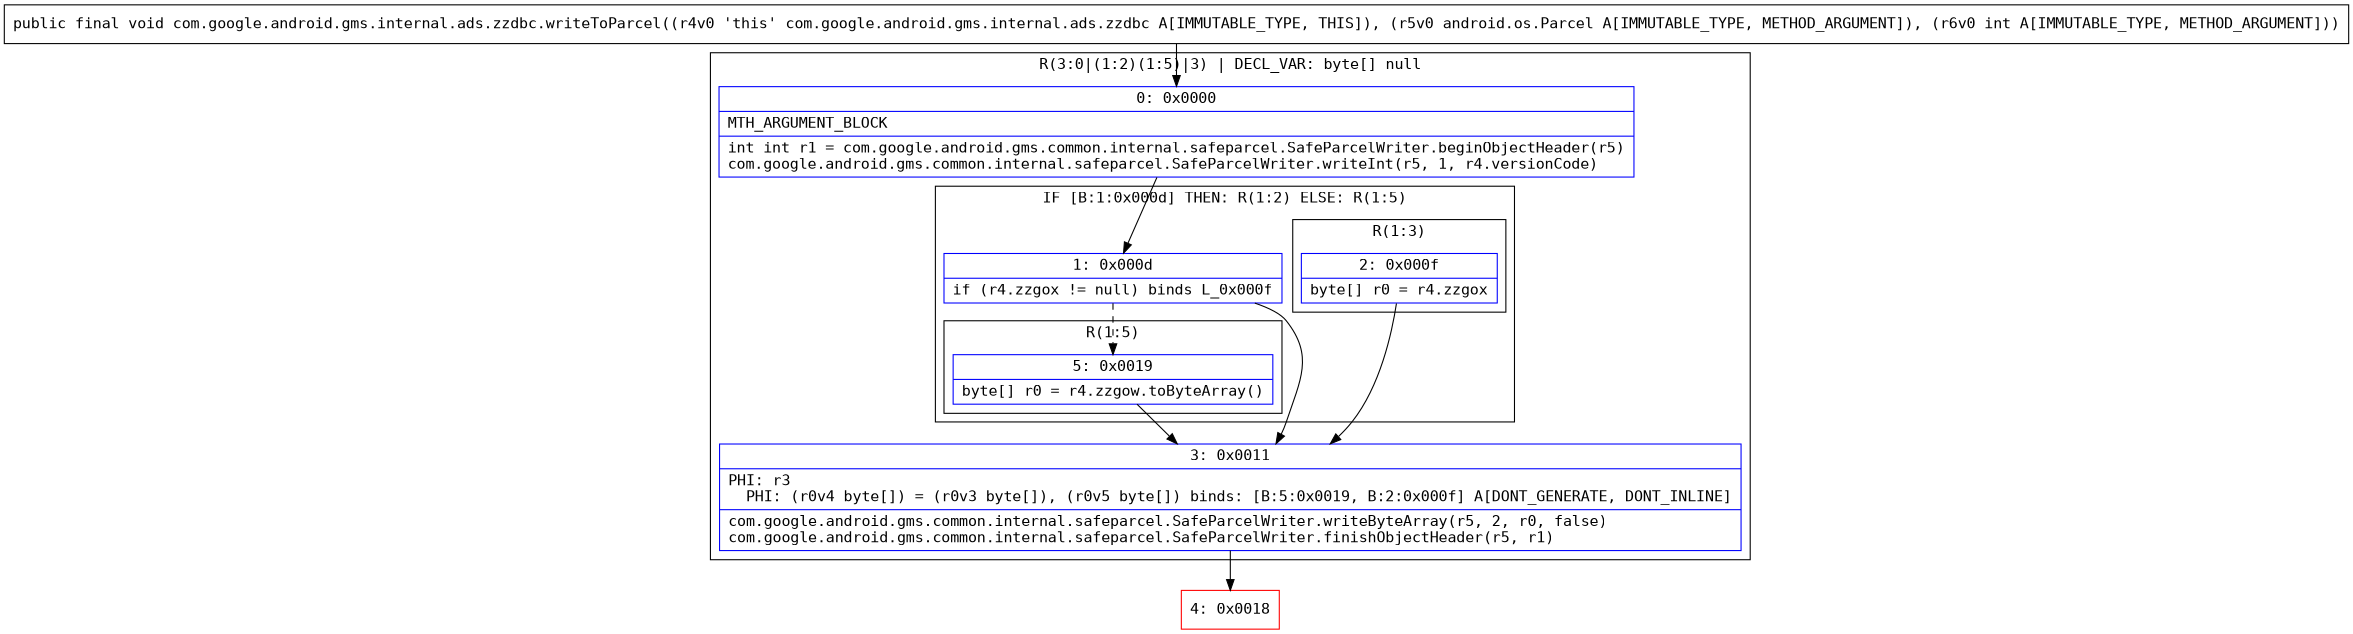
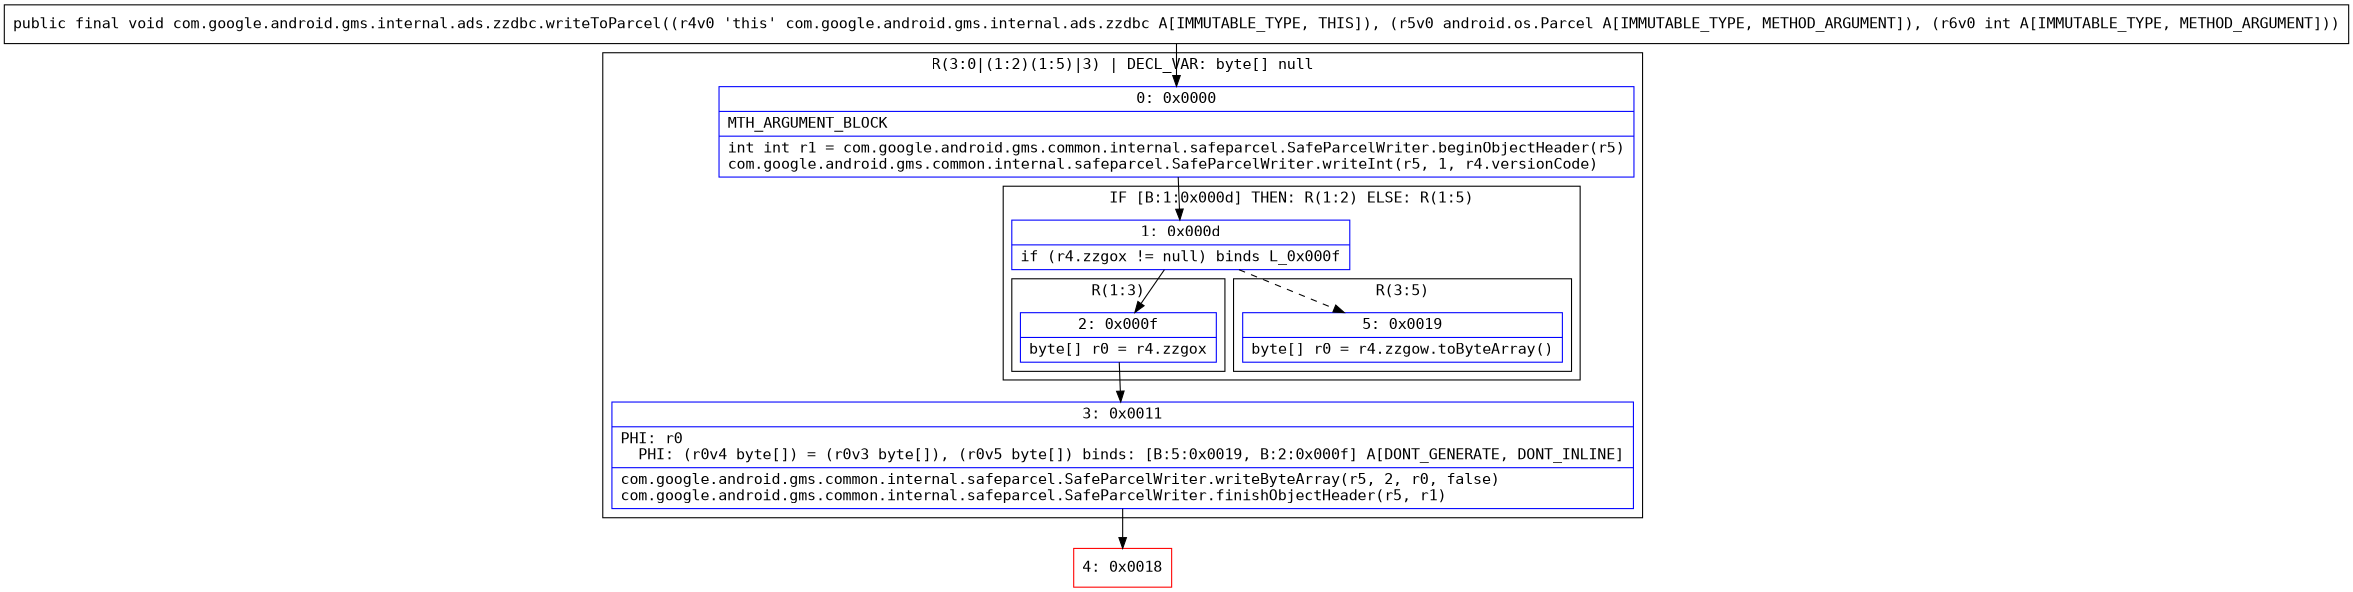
(1113, 333) -> (1403, 291)
(1302, 359) -> (1153, 287)
(1153, 420) -> none
(764, 481) -> (657, 439)
